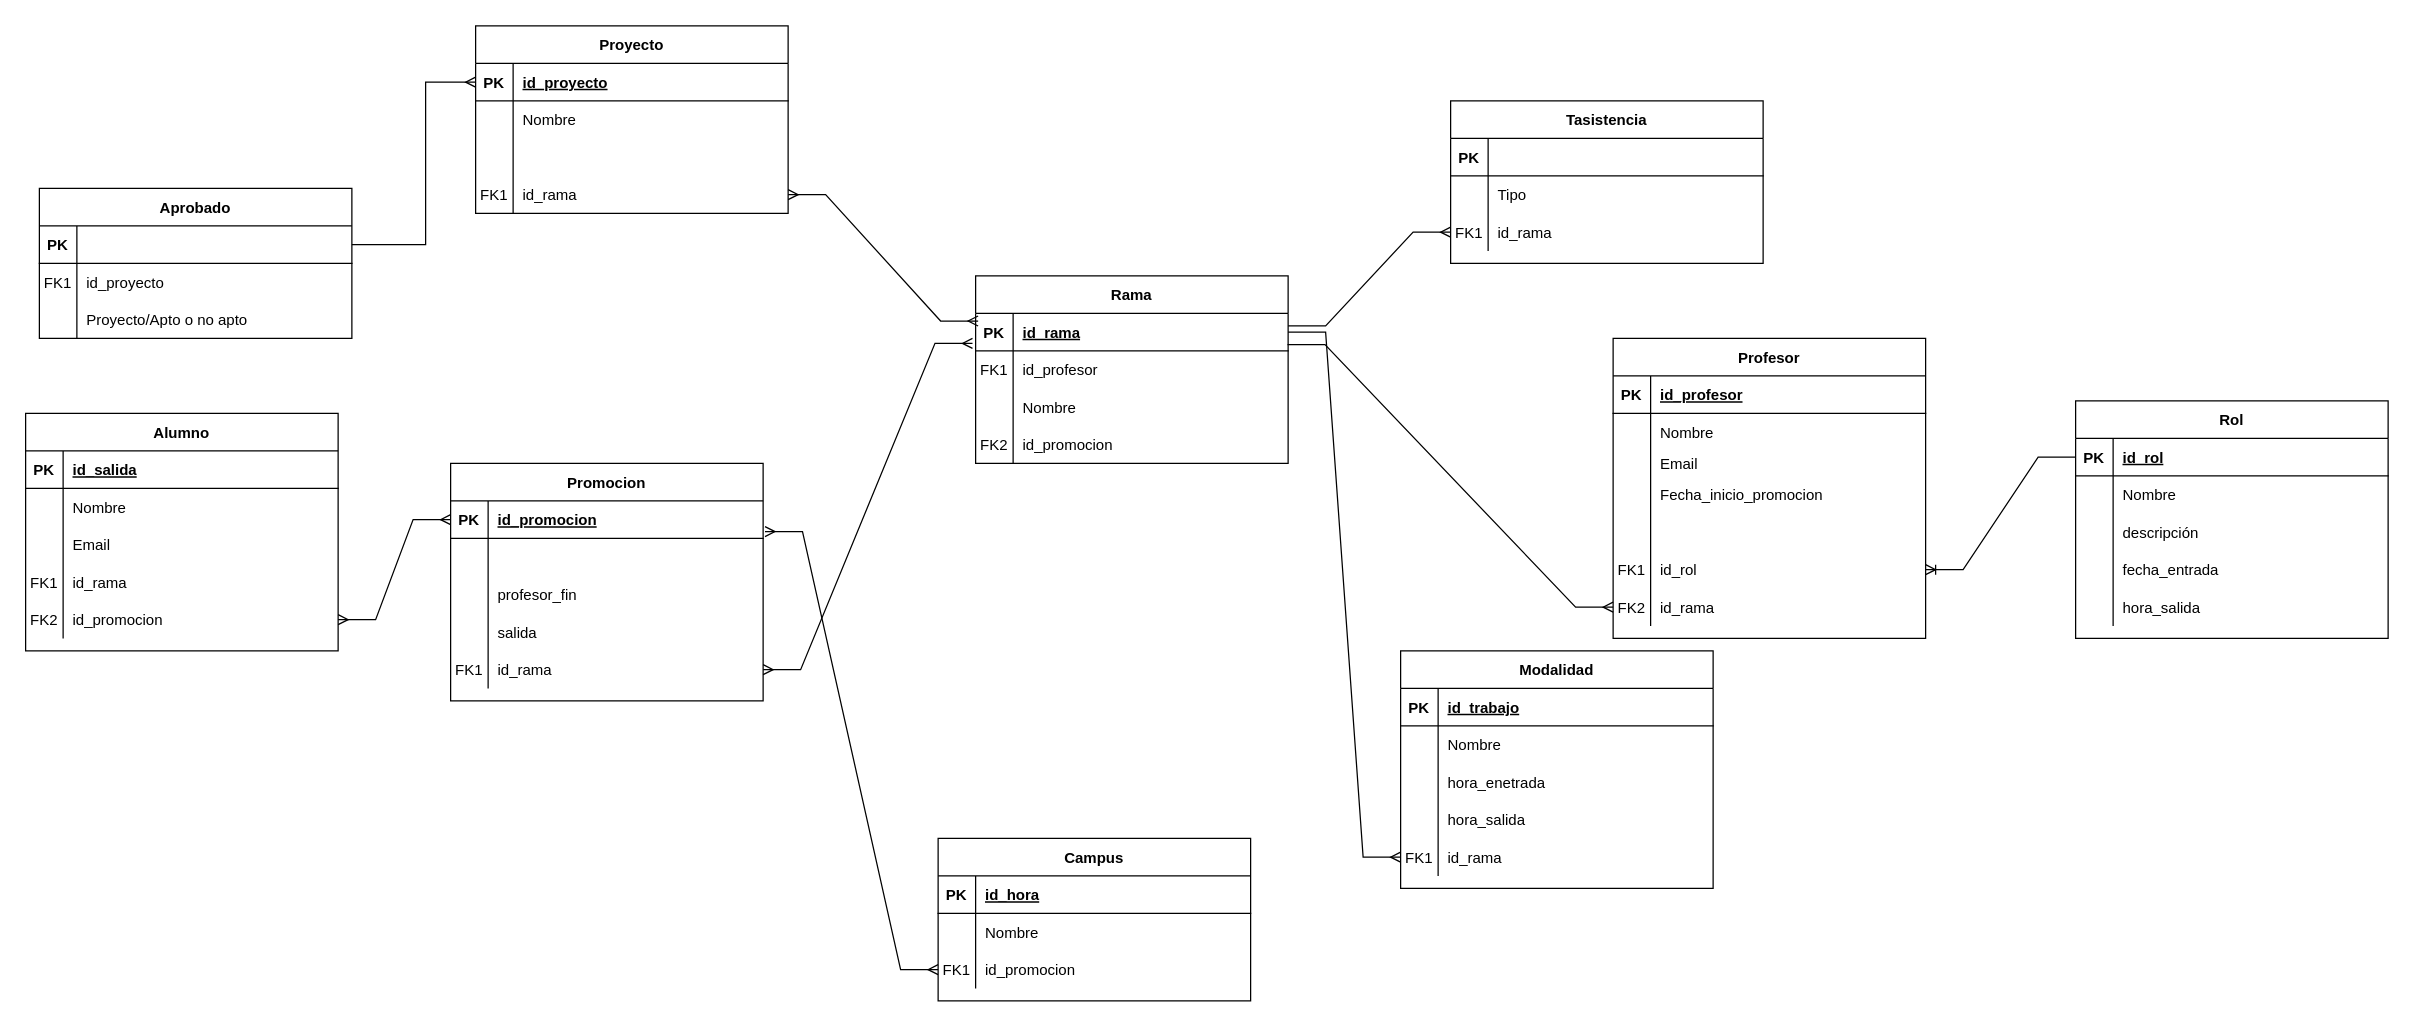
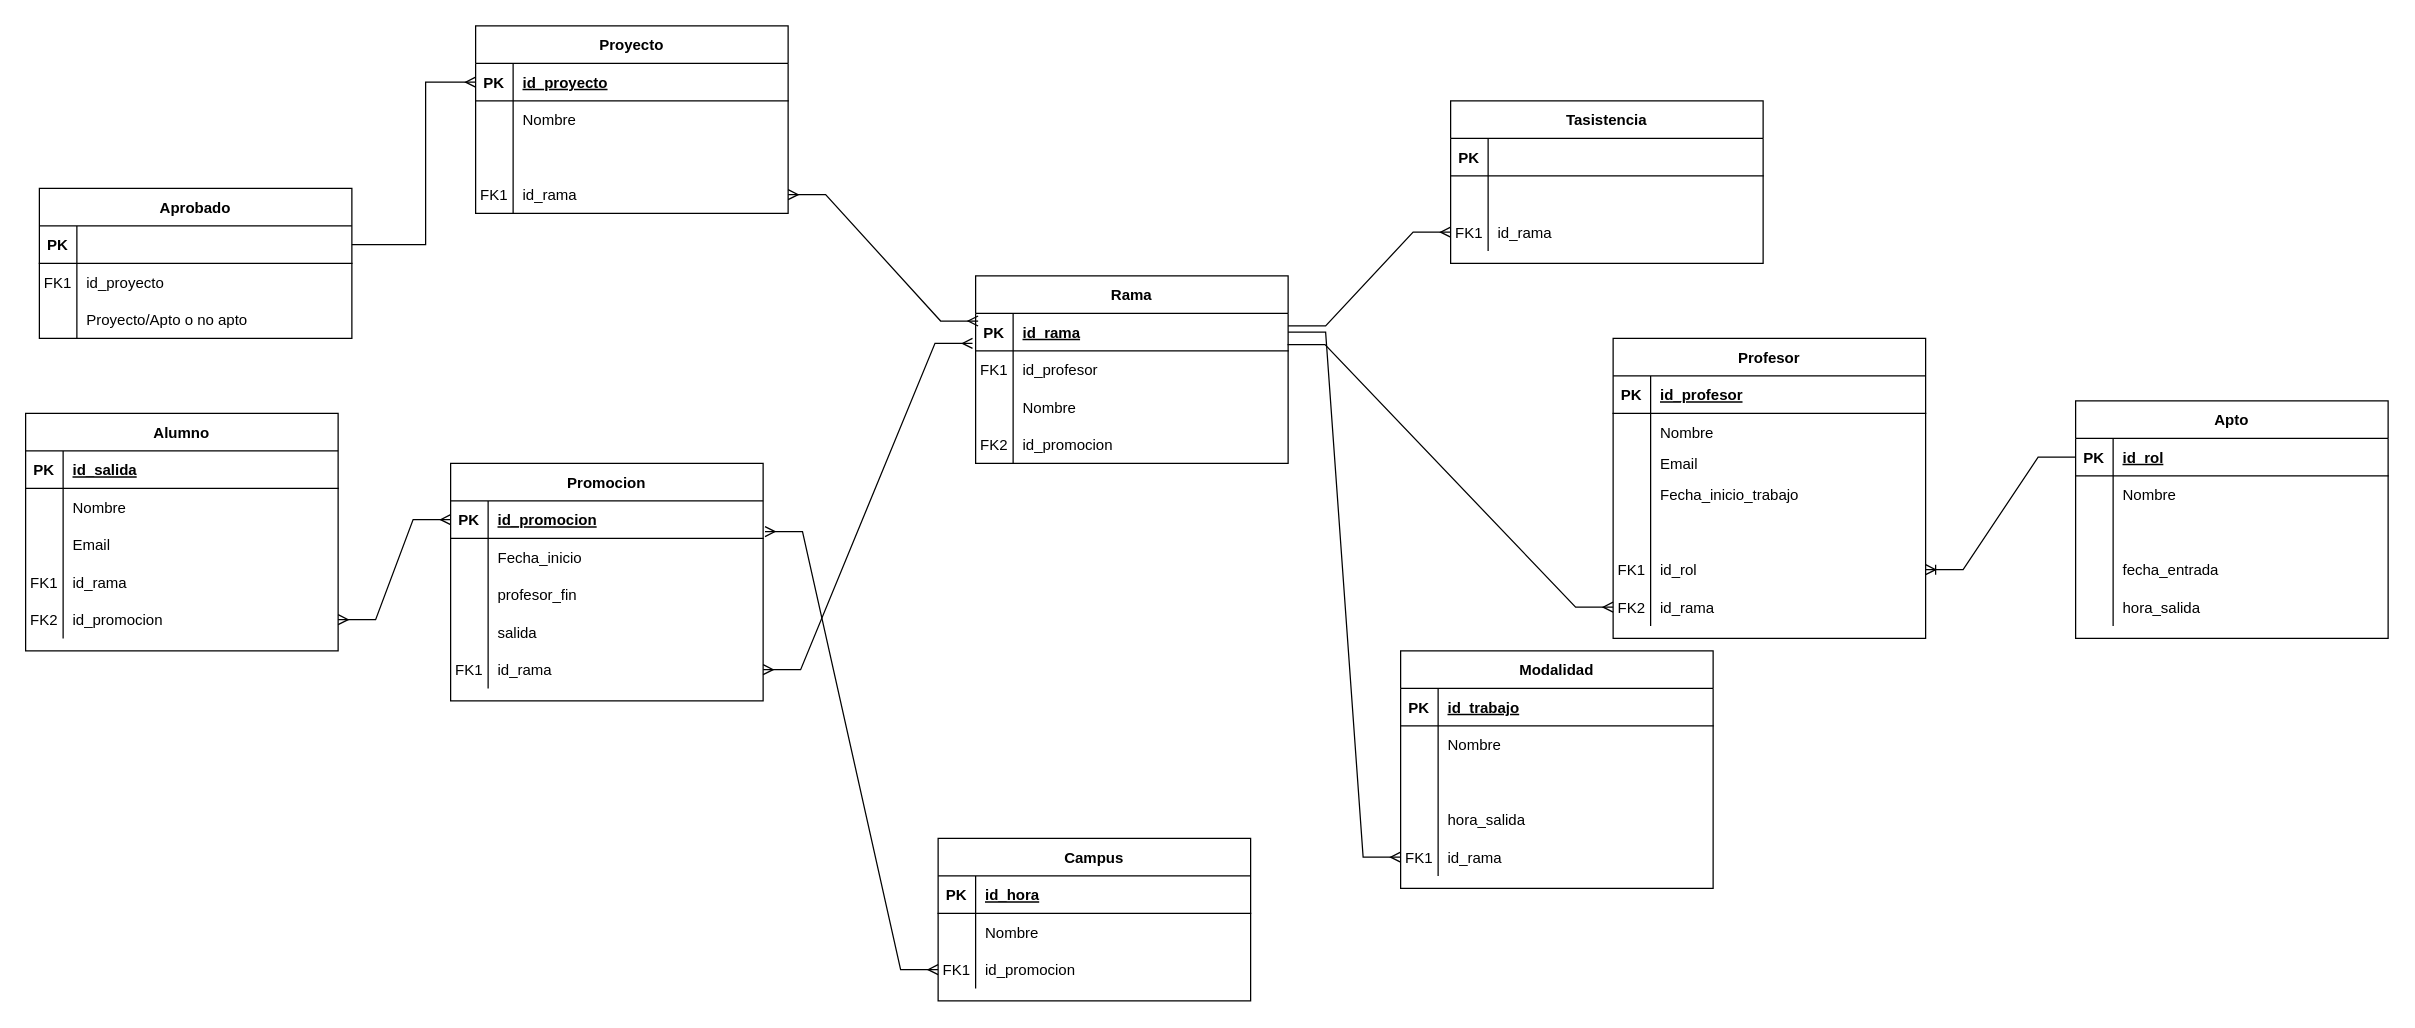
(1626, 194) -> none
(2231, 420) -> (2231, 420)
(1745, 495) -> (1738, 495)
(2251, 532) -> none
none -> (626, 557)
(1576, 782) -> none
